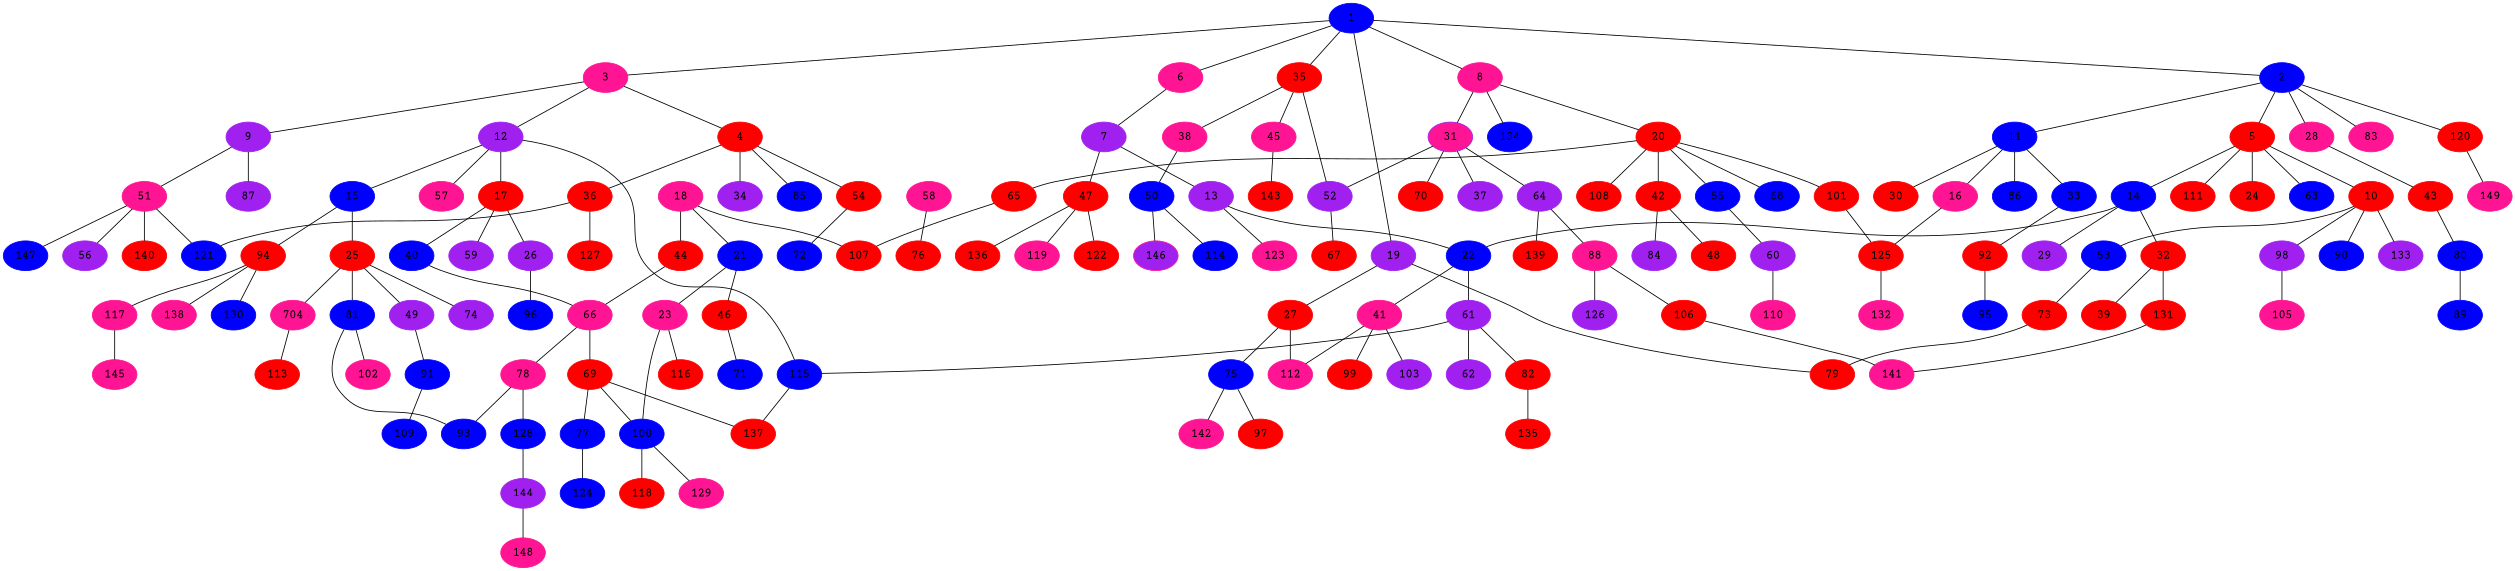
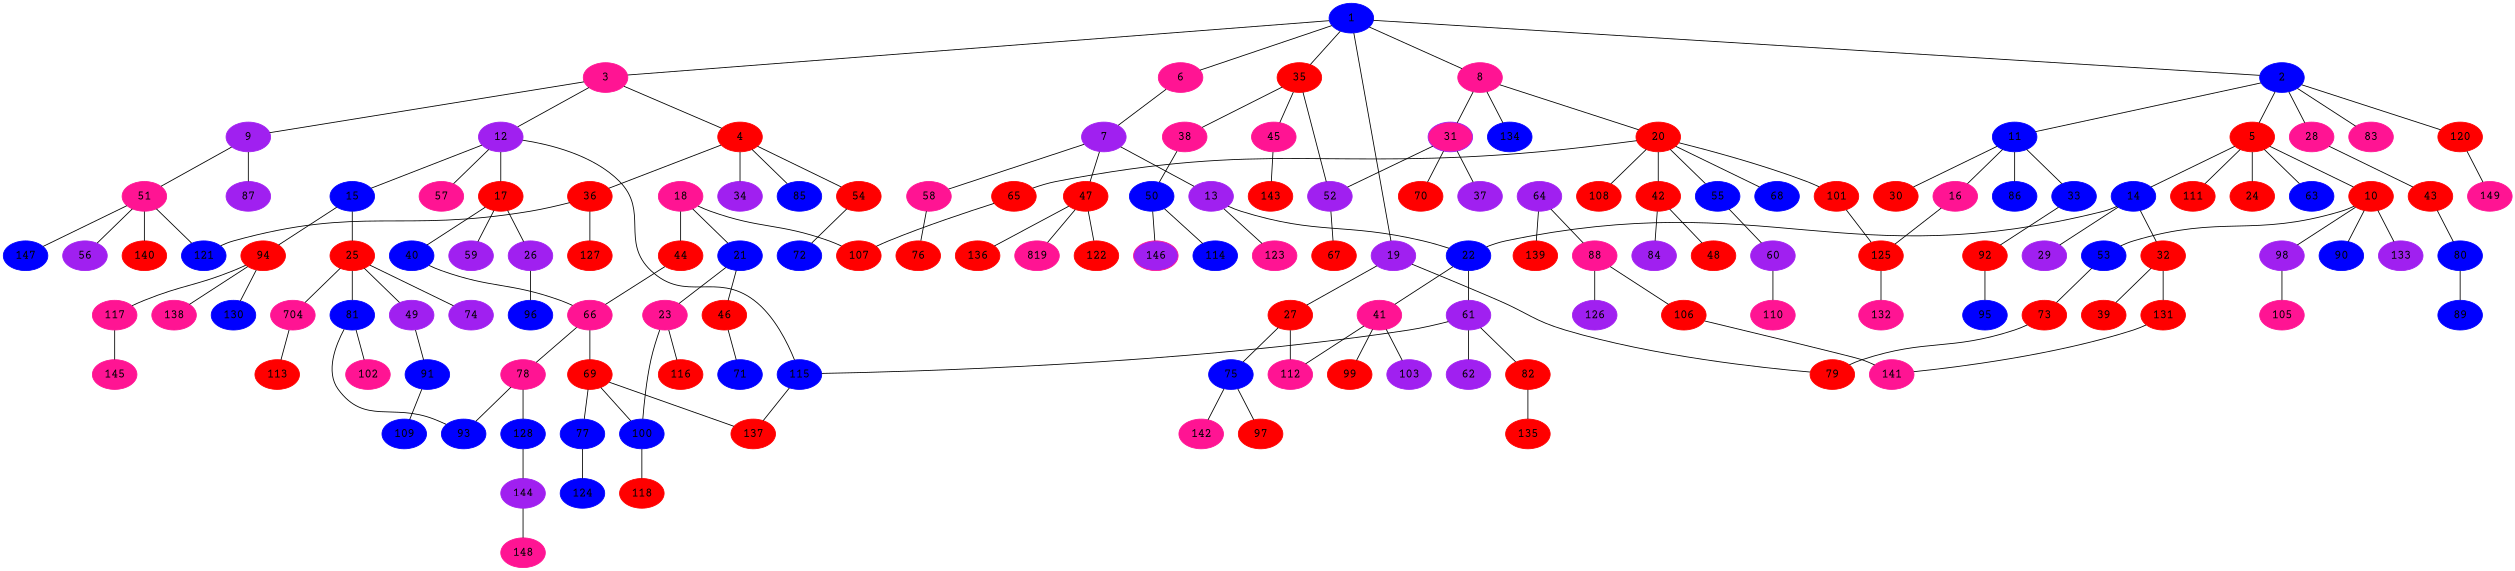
none -> (1016, 167)
(1495, 167) -> none
(1037, 256) -> (1037, 256)
(701, 493) -> none
